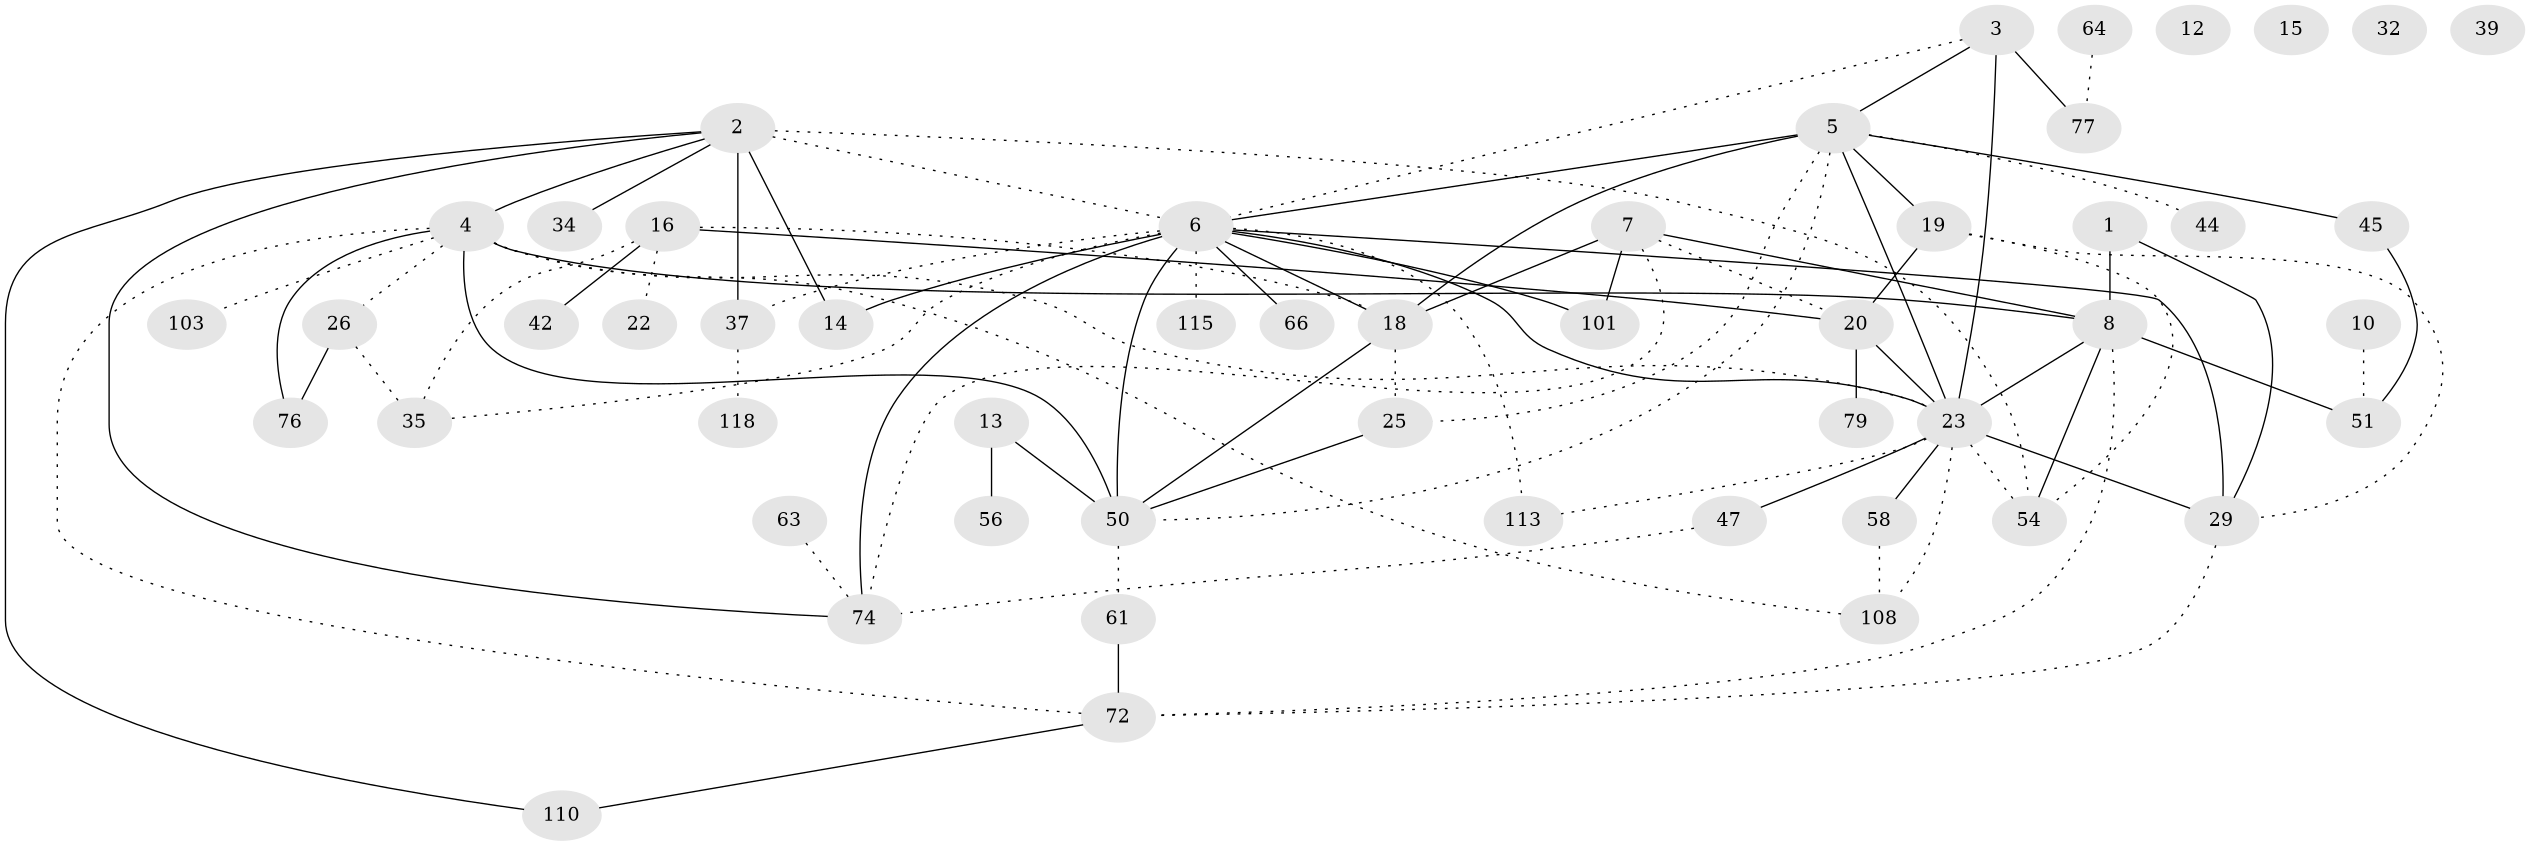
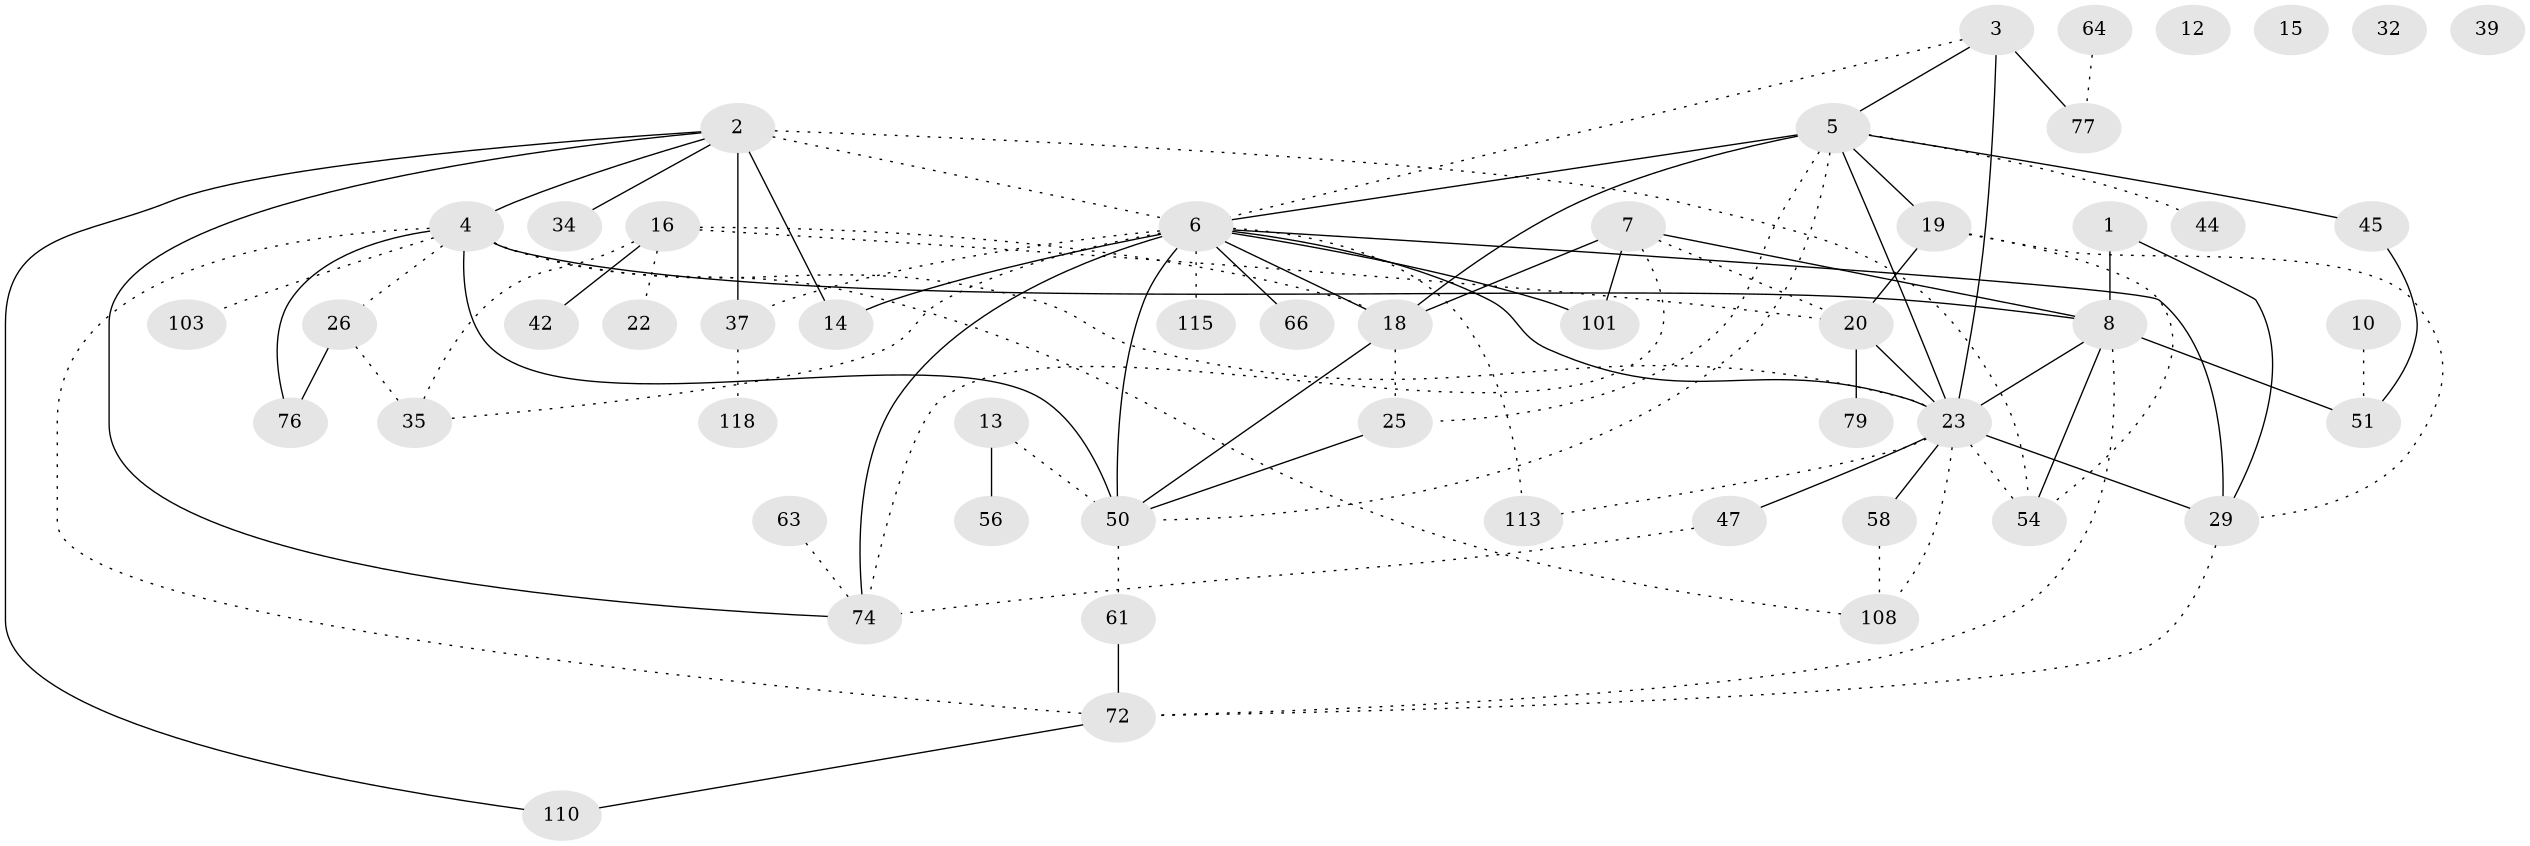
(1317, 272) -> (1317, 272)
(1055, 472) -> (1055, 472)
